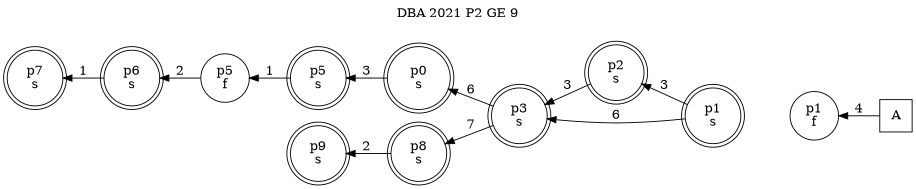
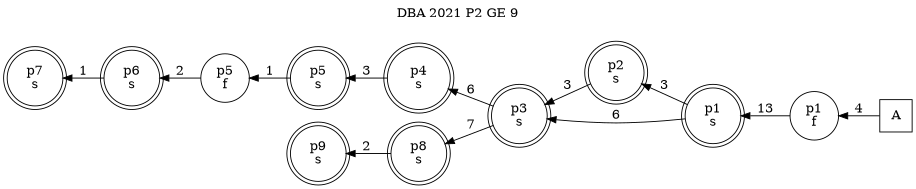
(419, 78) -> (419, 78)
none -> (770, 116)
